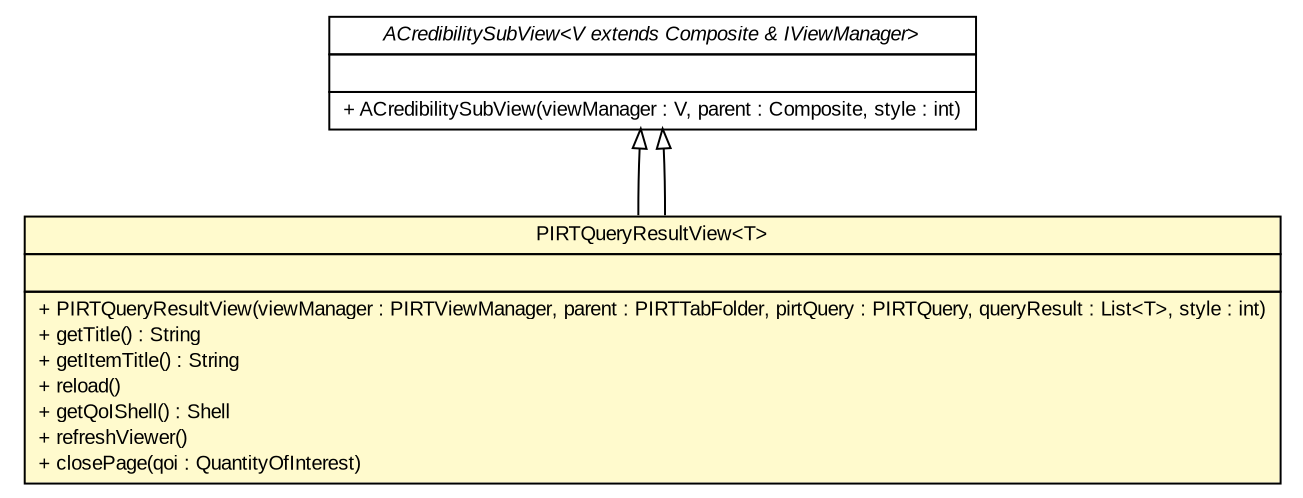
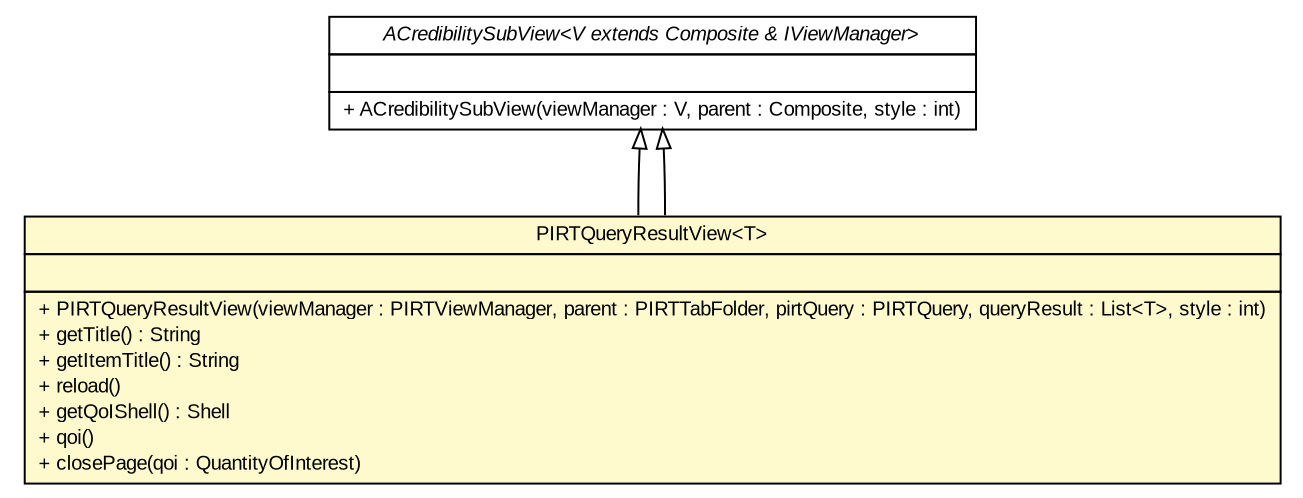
(114, 438) -> (66, 438)
